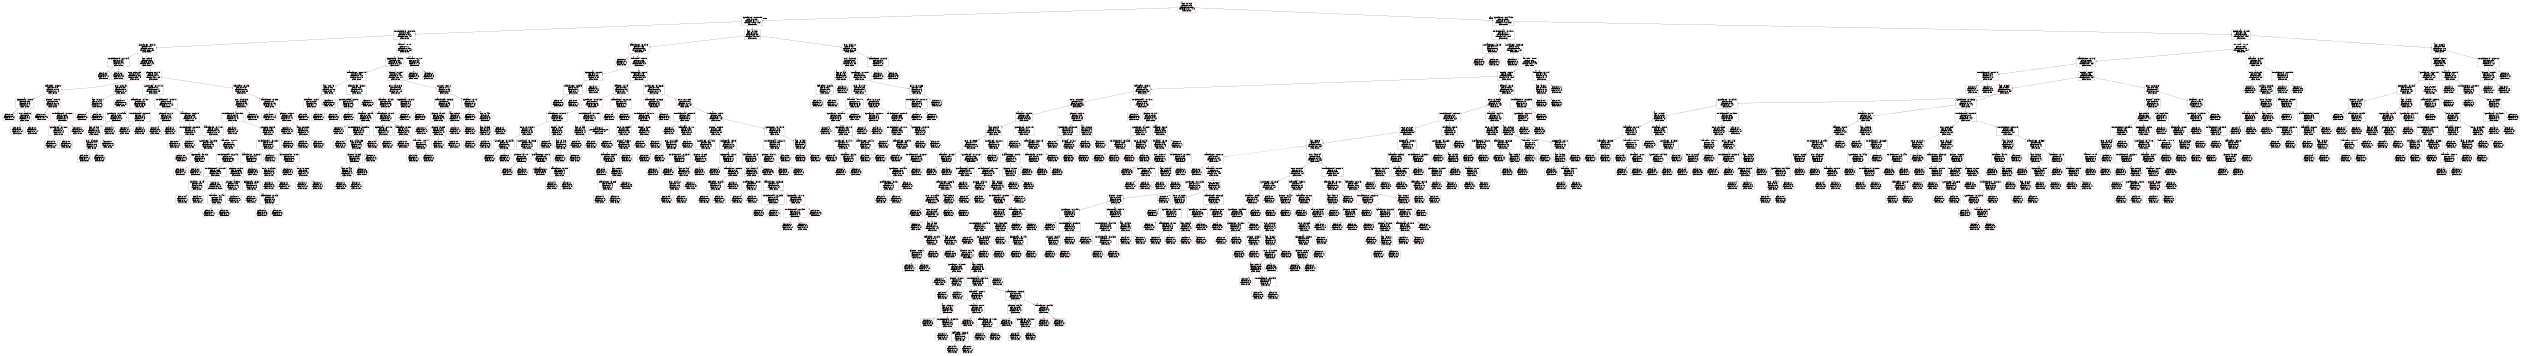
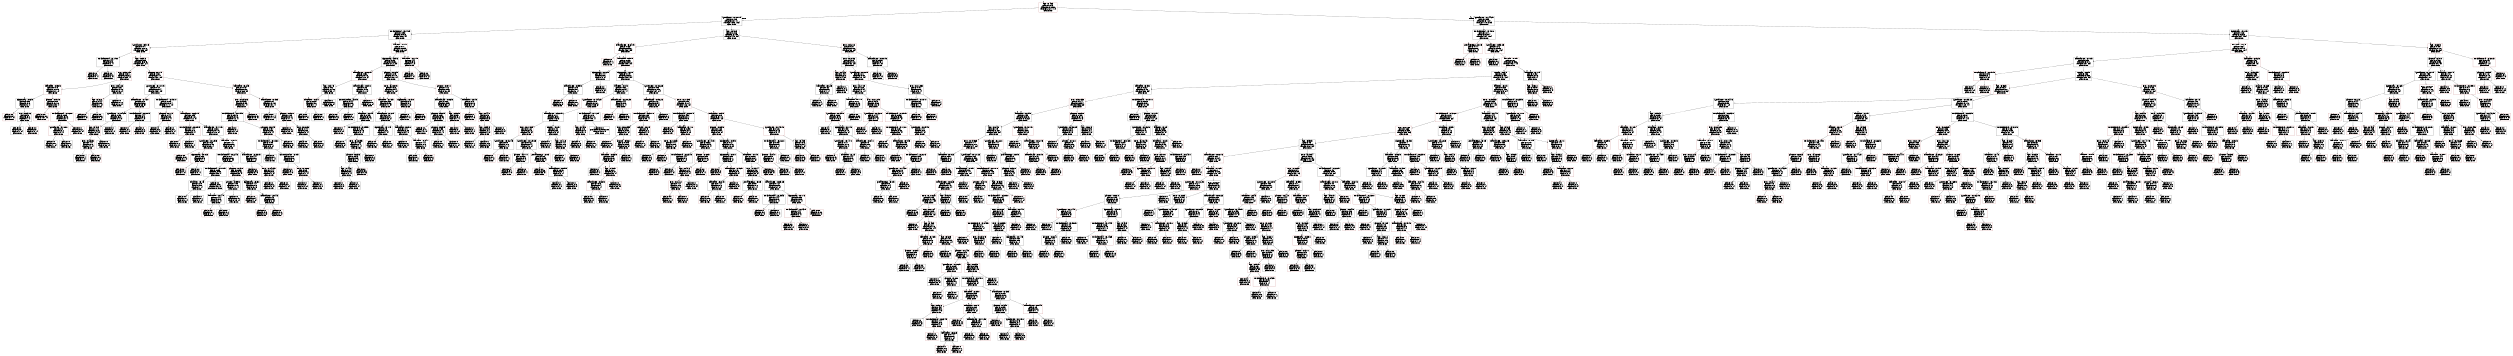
(540, 172) -> (539, 172)
(1256, 268) -> (1254, 268)
